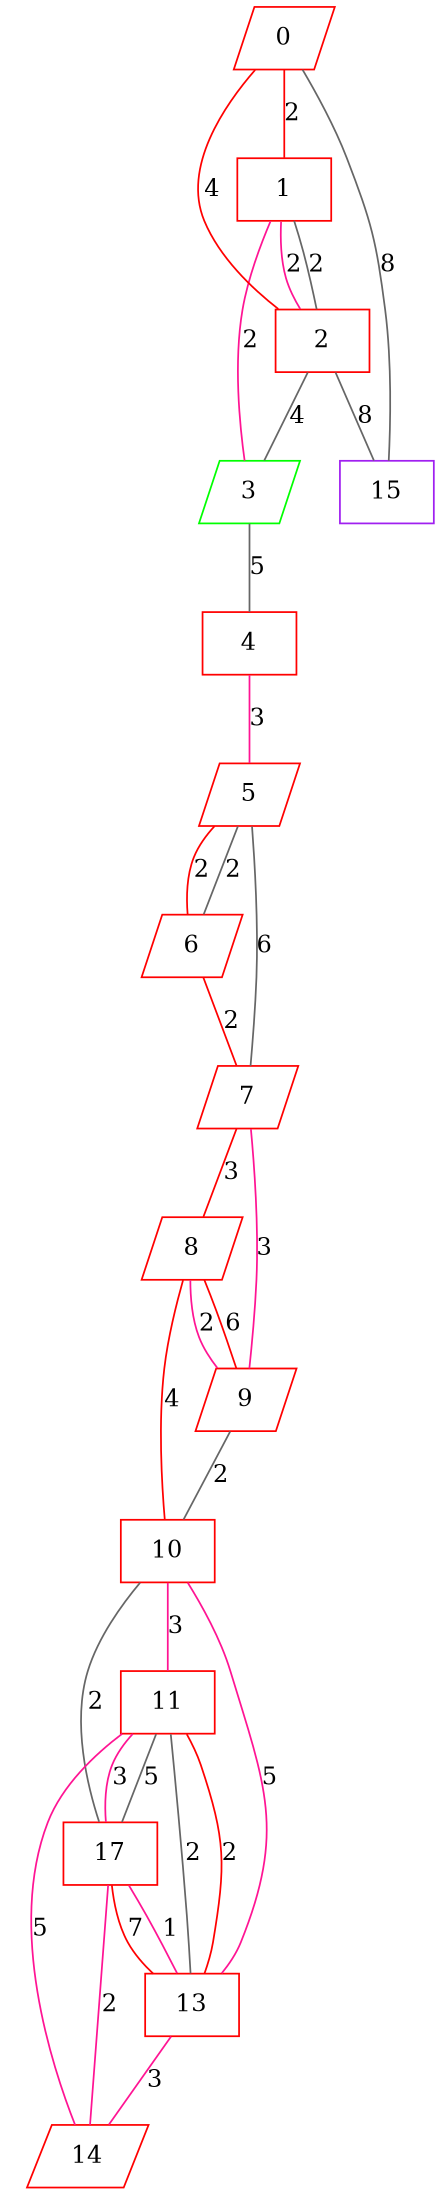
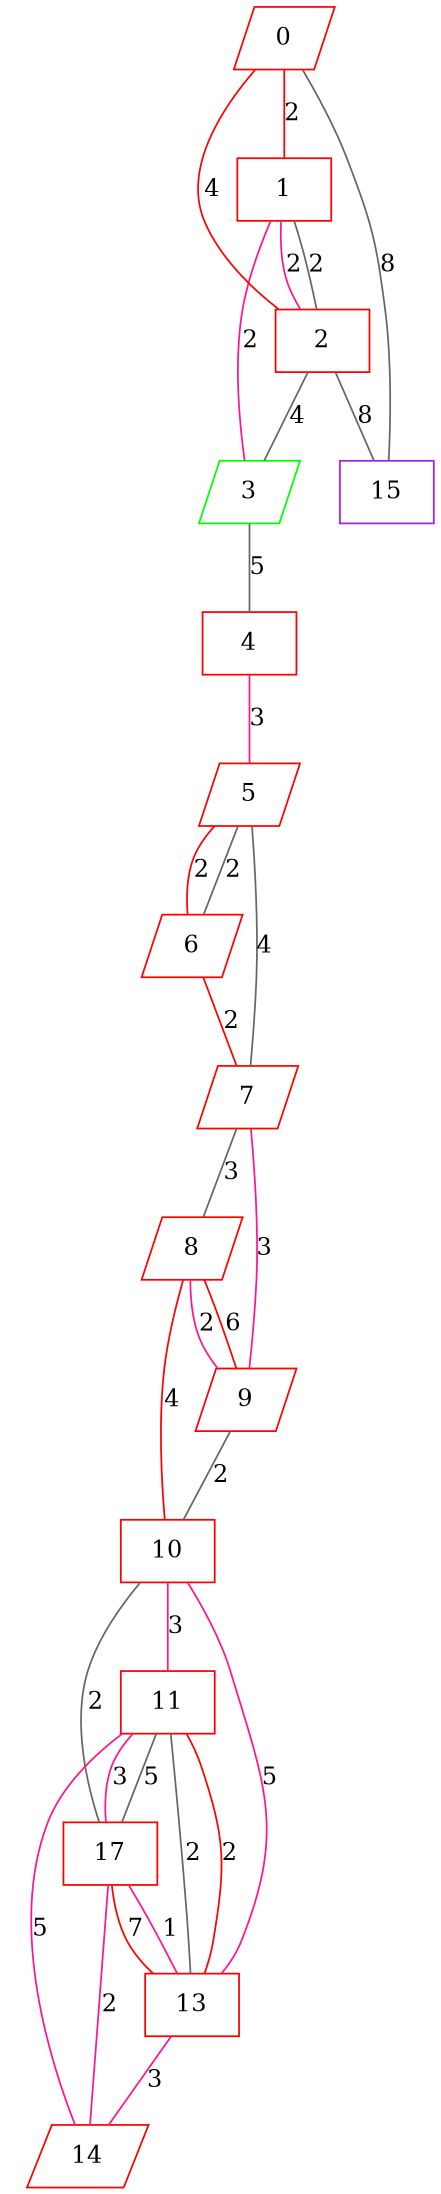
(265, 946) -> (265, 946)
(220, 1173) -> (220, 1173)
